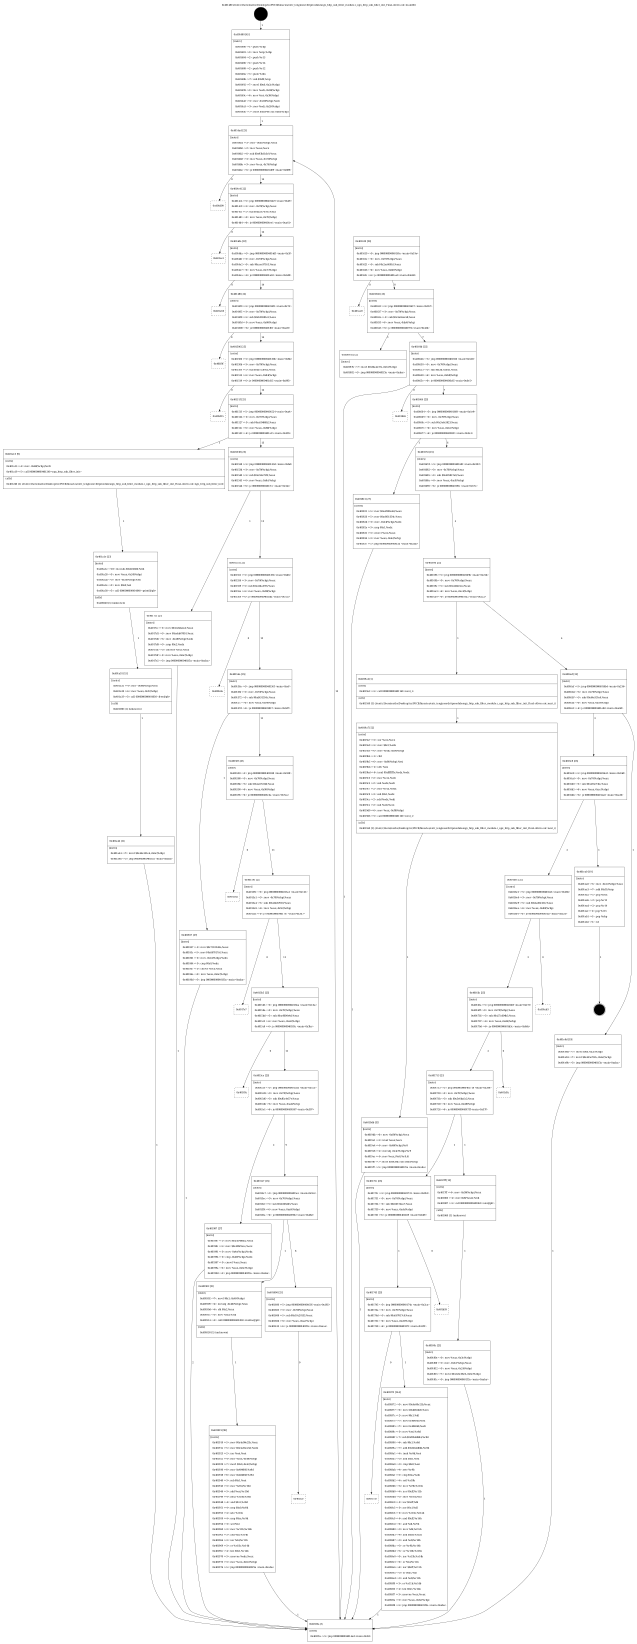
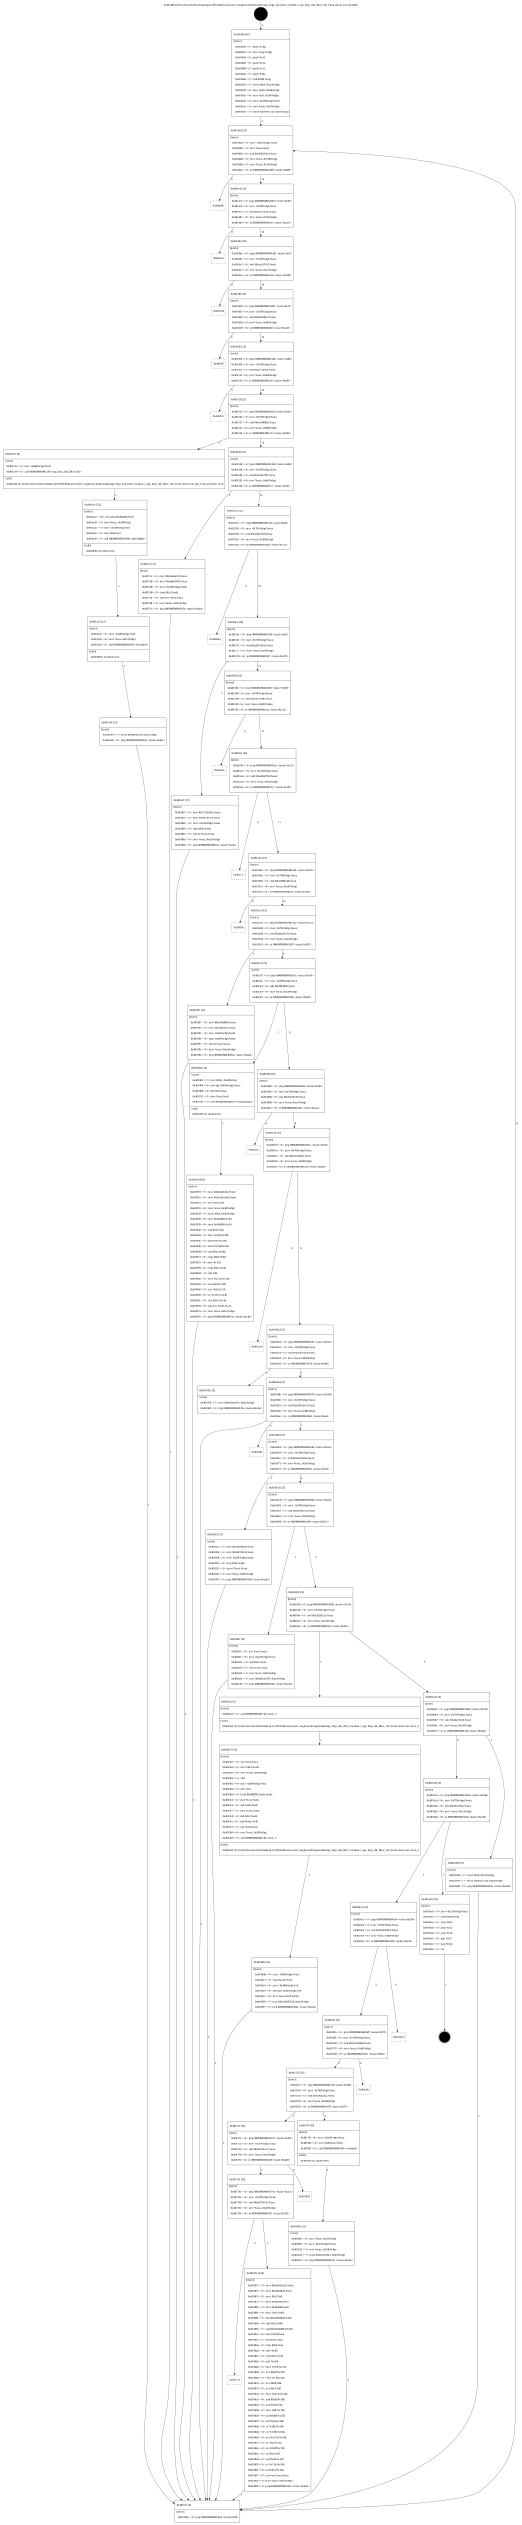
none -> (294, 1120)
none -> (261, 1662)
